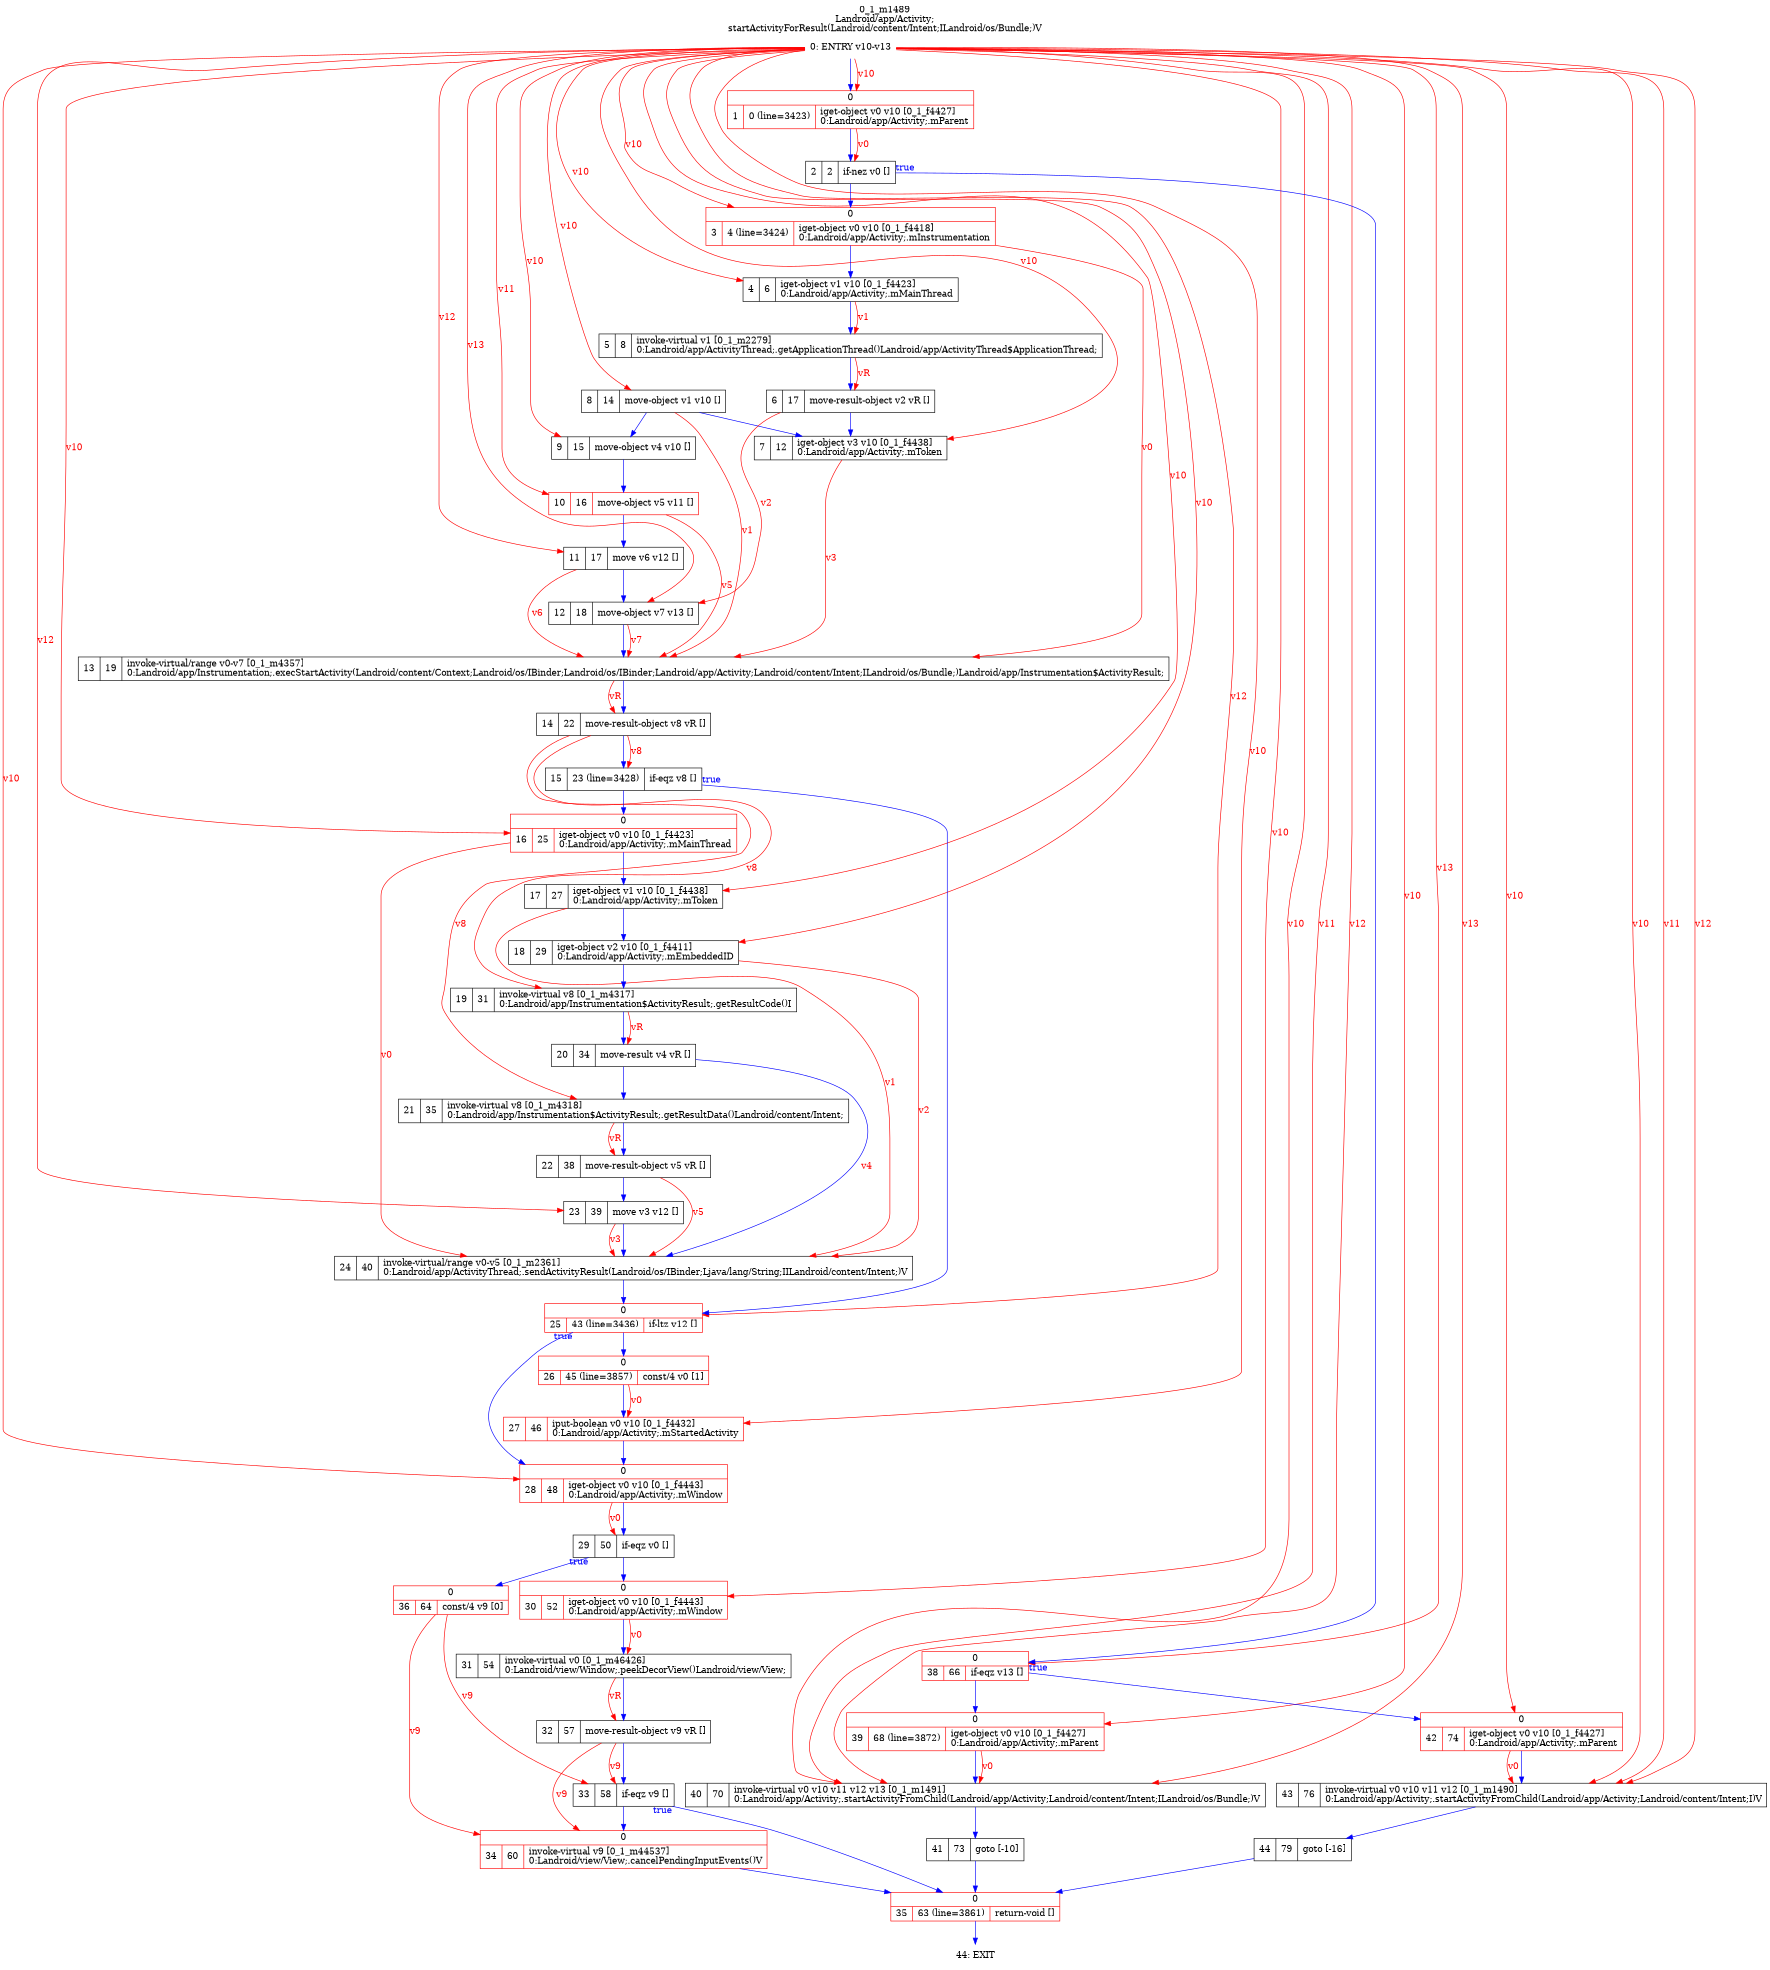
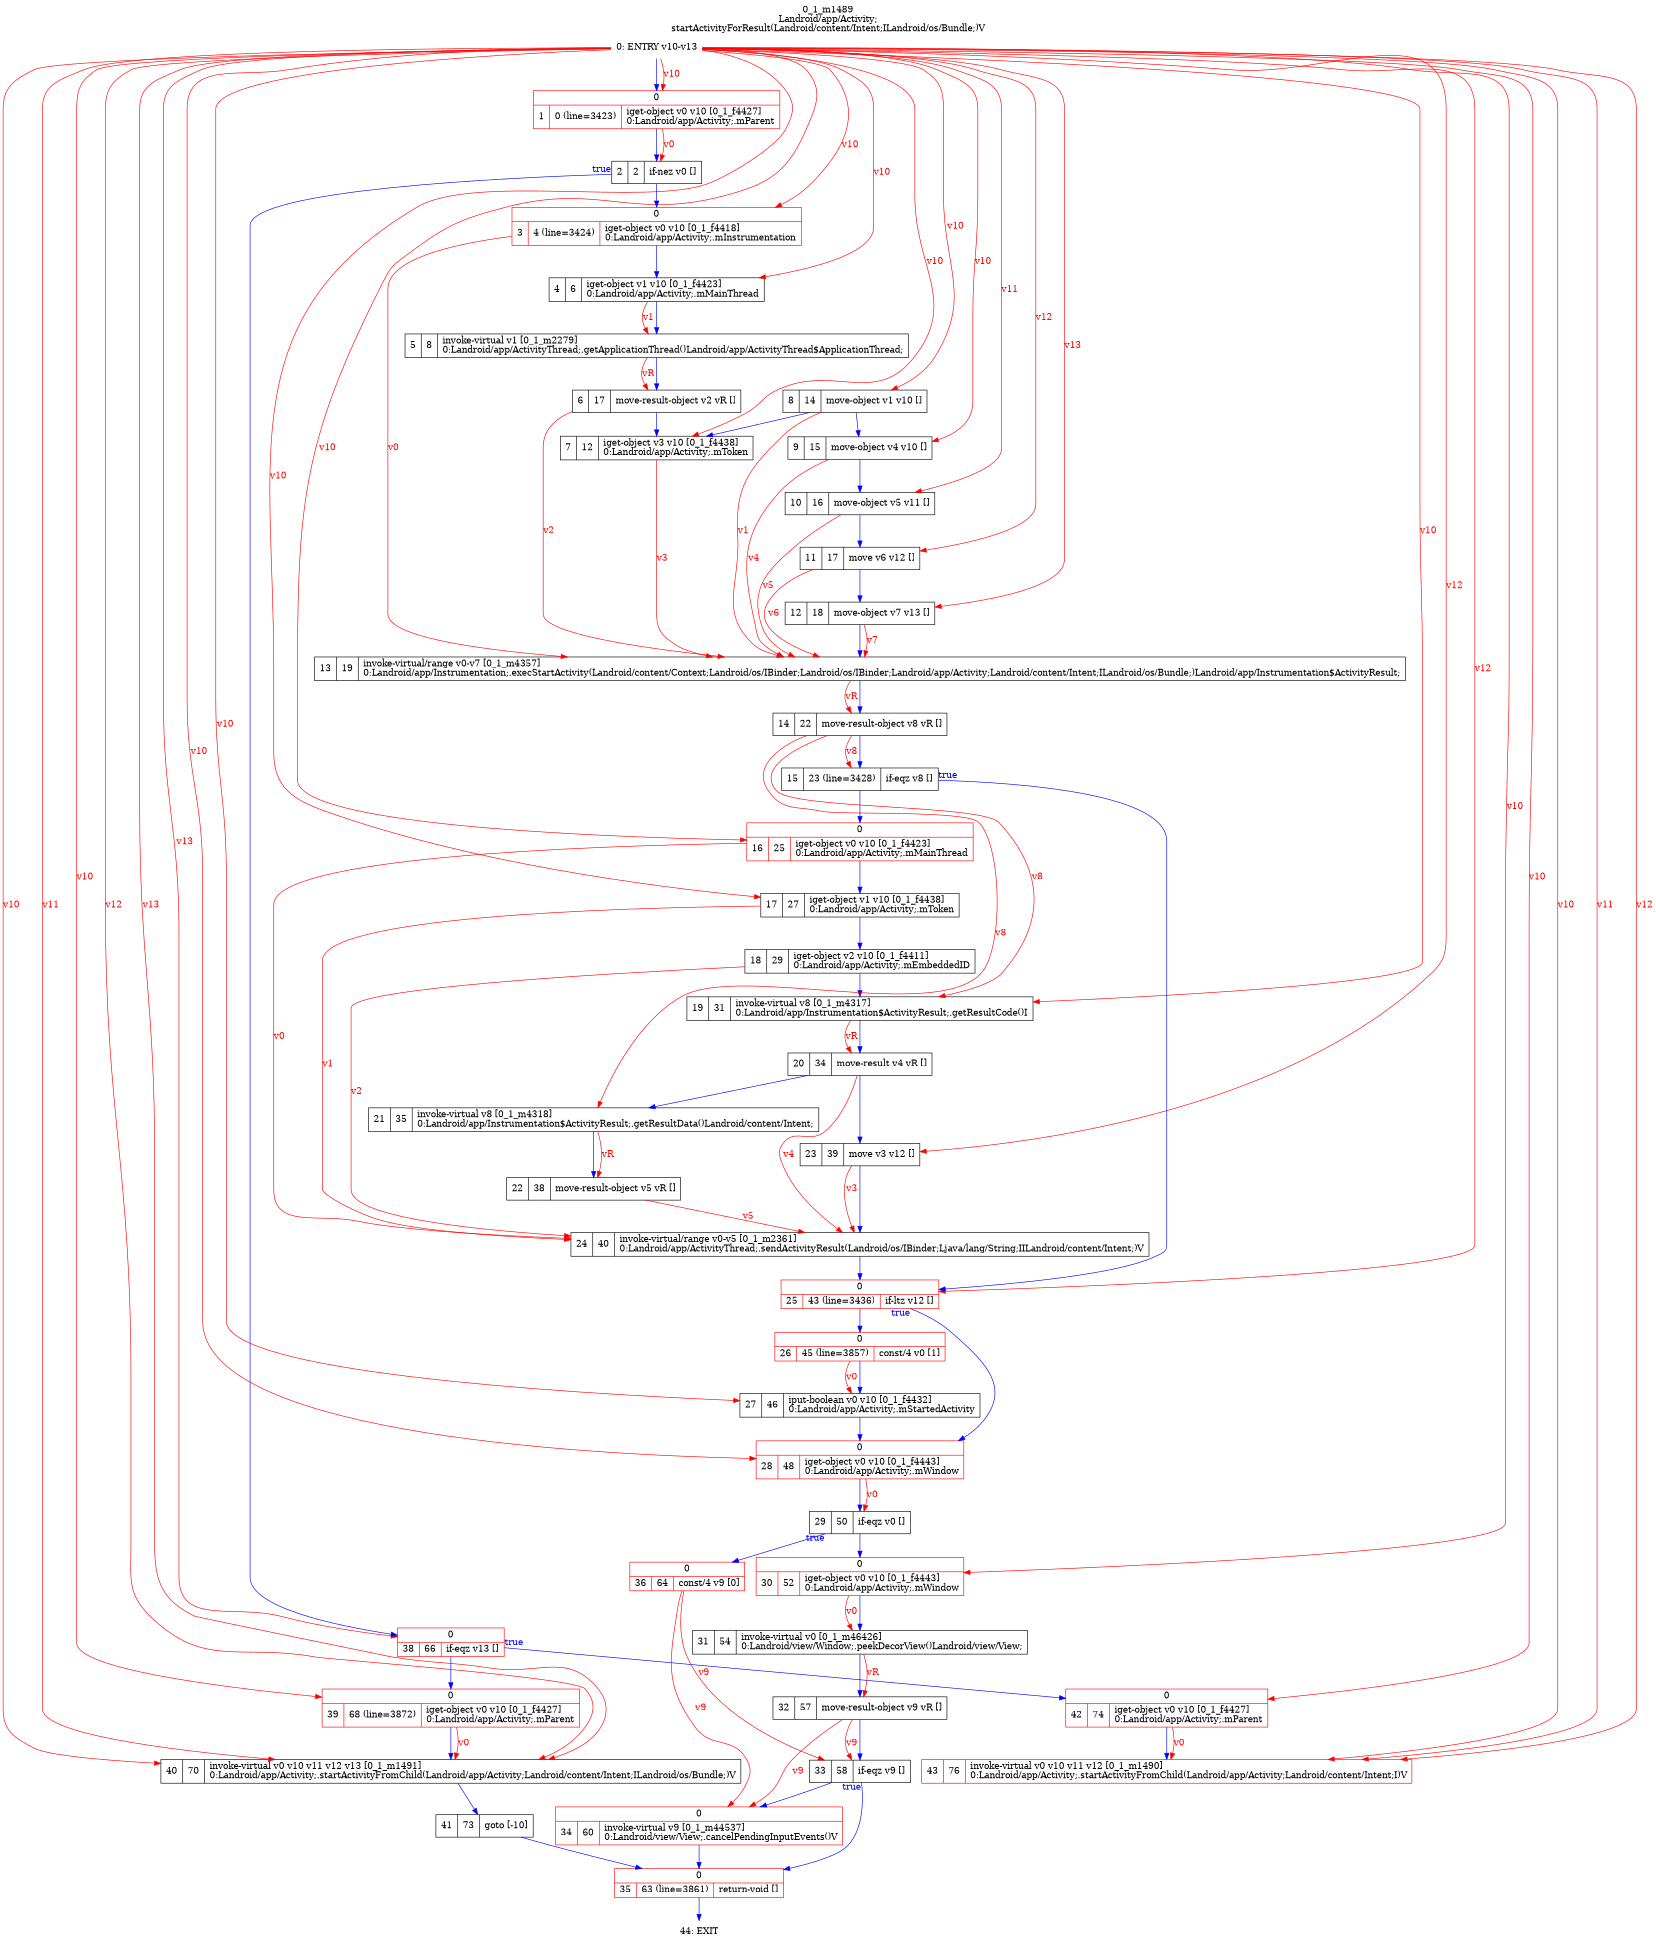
(1183, 377) -> (1420, 368)
(624, 504) -> (860, 504)
(760, 511) -> (543, 598)
none -> (749, 544)
(863, 1151) -> (784, 1142)
(624, 1186) -> (860, 1106)
(624, 1429) -> (860, 1405)
(1522, 1795) -> (1167, 1771)
(1303, 1850) -> none
